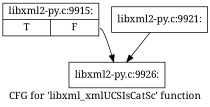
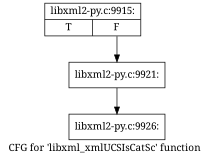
(107, 41) -> (117, 46)
